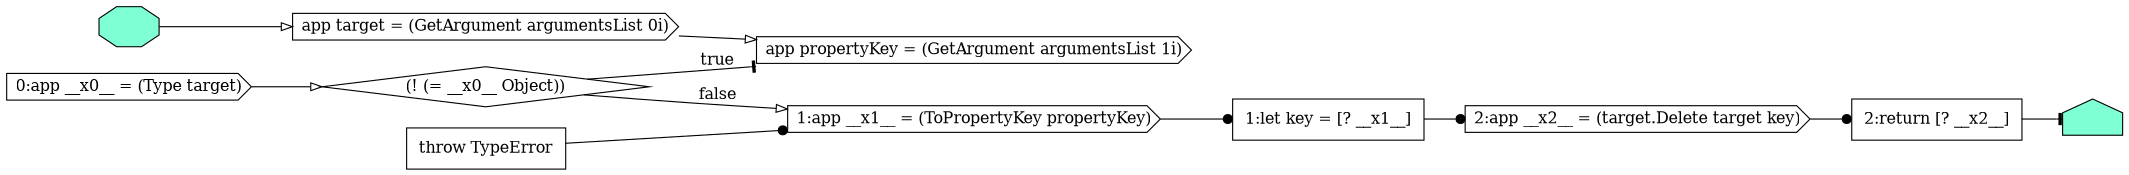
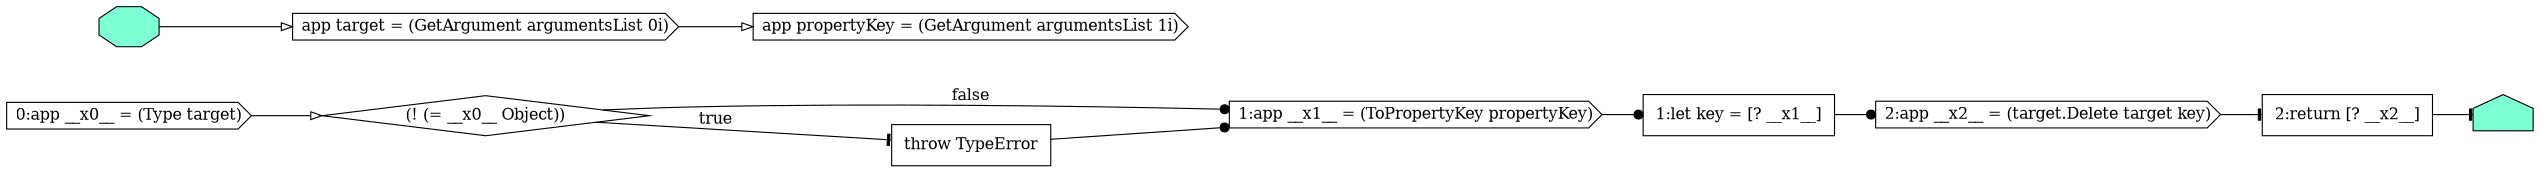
(669, 73) -> (741, 131)
(680, 102) -> (911, 105)
(1826, 119) -> (2238, 115)
